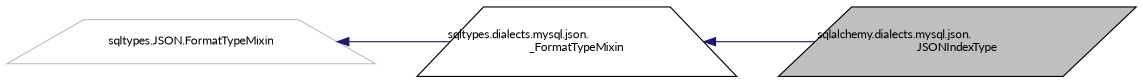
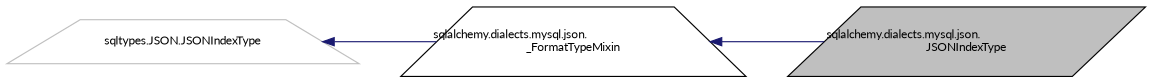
(191, 42) -> (183, 42)
(577, 42) -> (573, 42)
